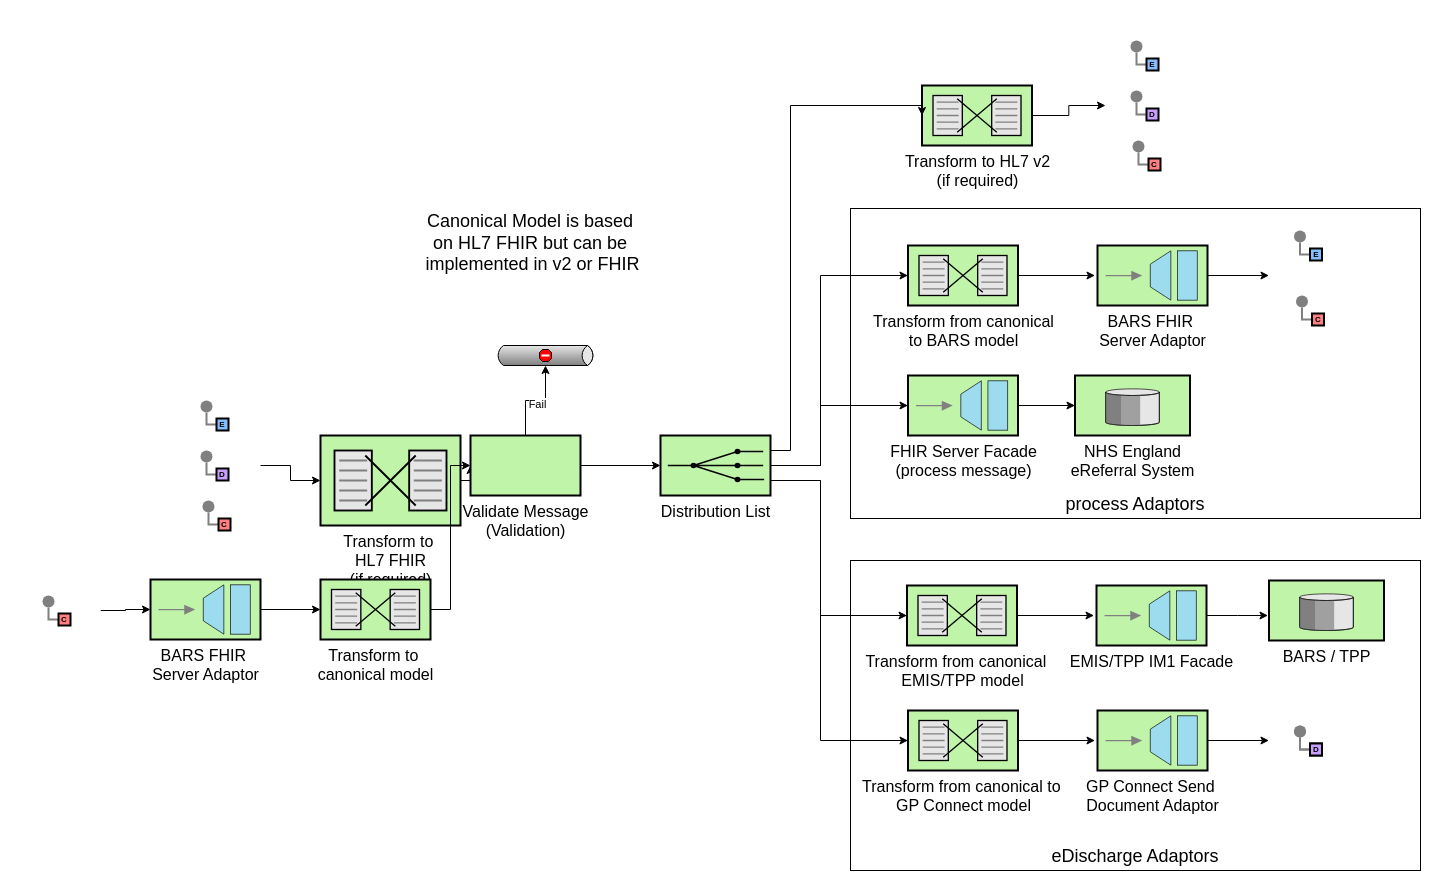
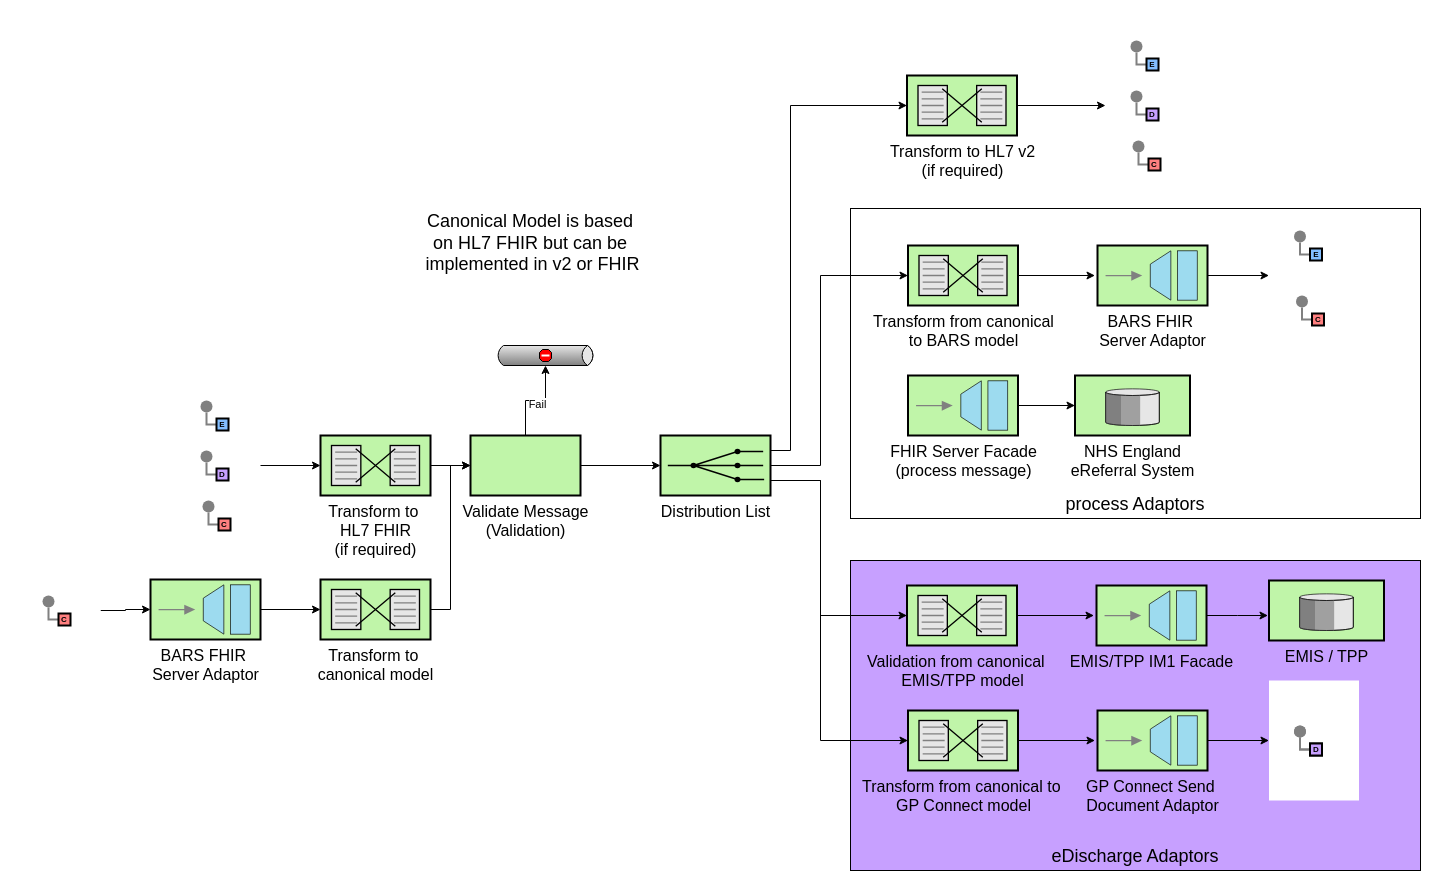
(977, 116) -> (962, 106)
(862, 406) -> none
(391, 481) -> (376, 466)
(1327, 652) -> (1327, 652)
(963, 662) -> (963, 662)
(1136, 860) -> (1136, 860)
